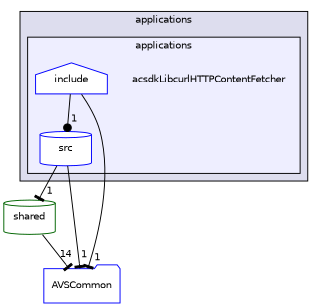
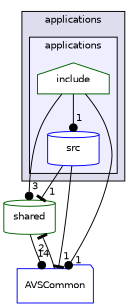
(71, 80) -> (73, 80)
(209, 80) -> none
none -> (36, 140)
(105, 164) -> (106, 188)
(54, 250) -> (35, 248)
none -> (50, 254)
